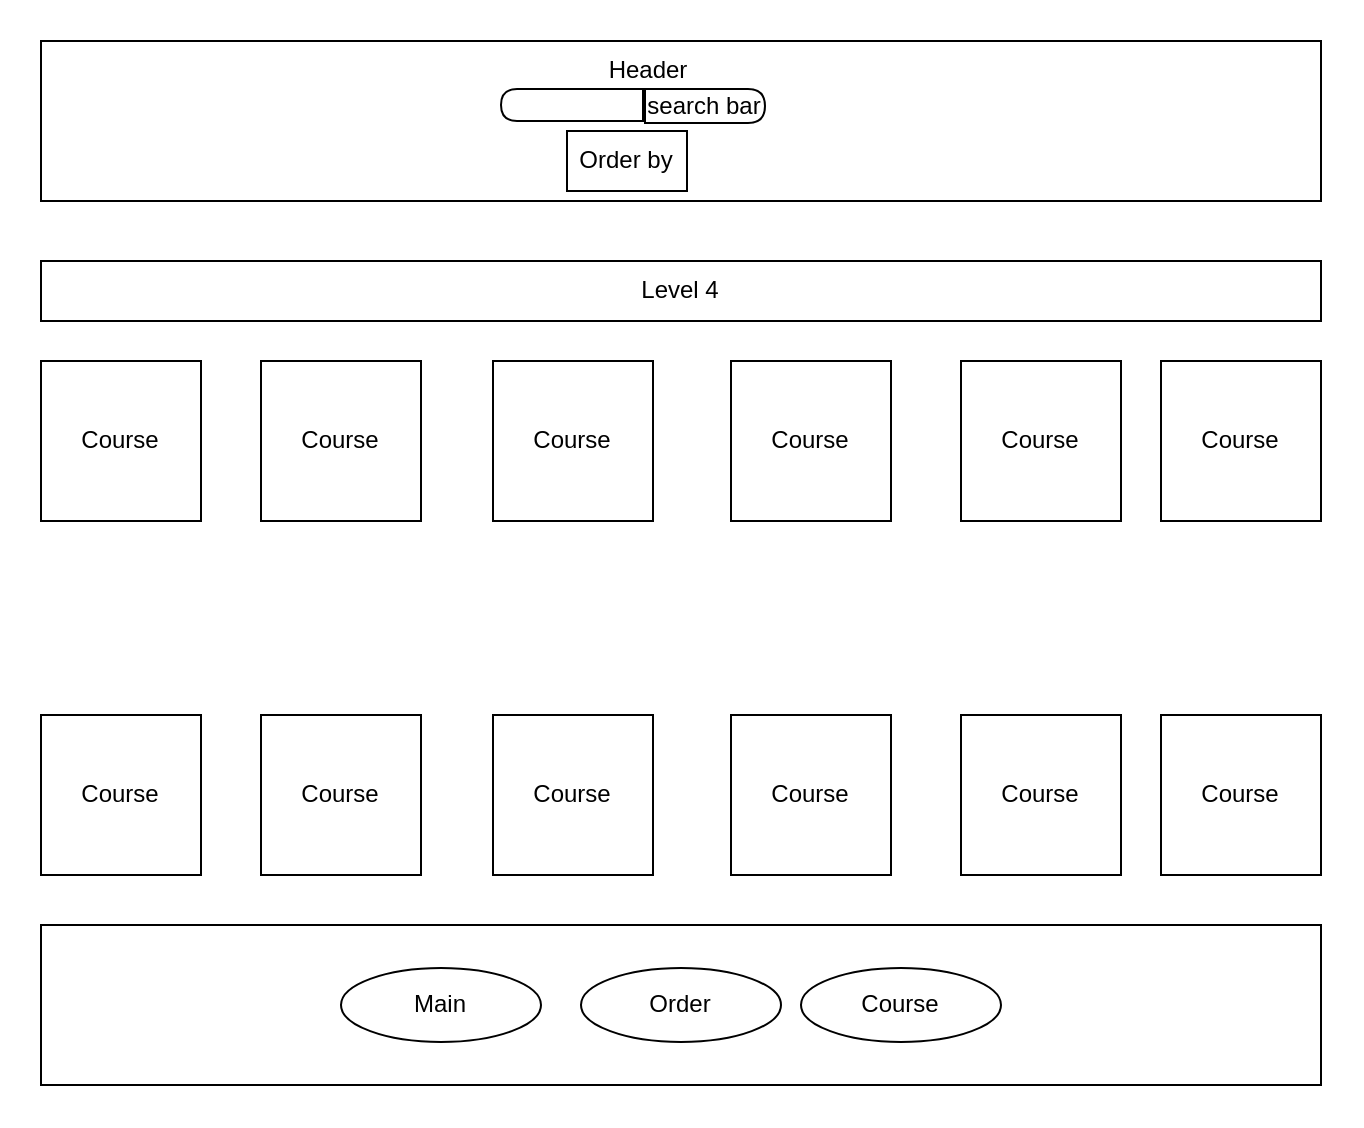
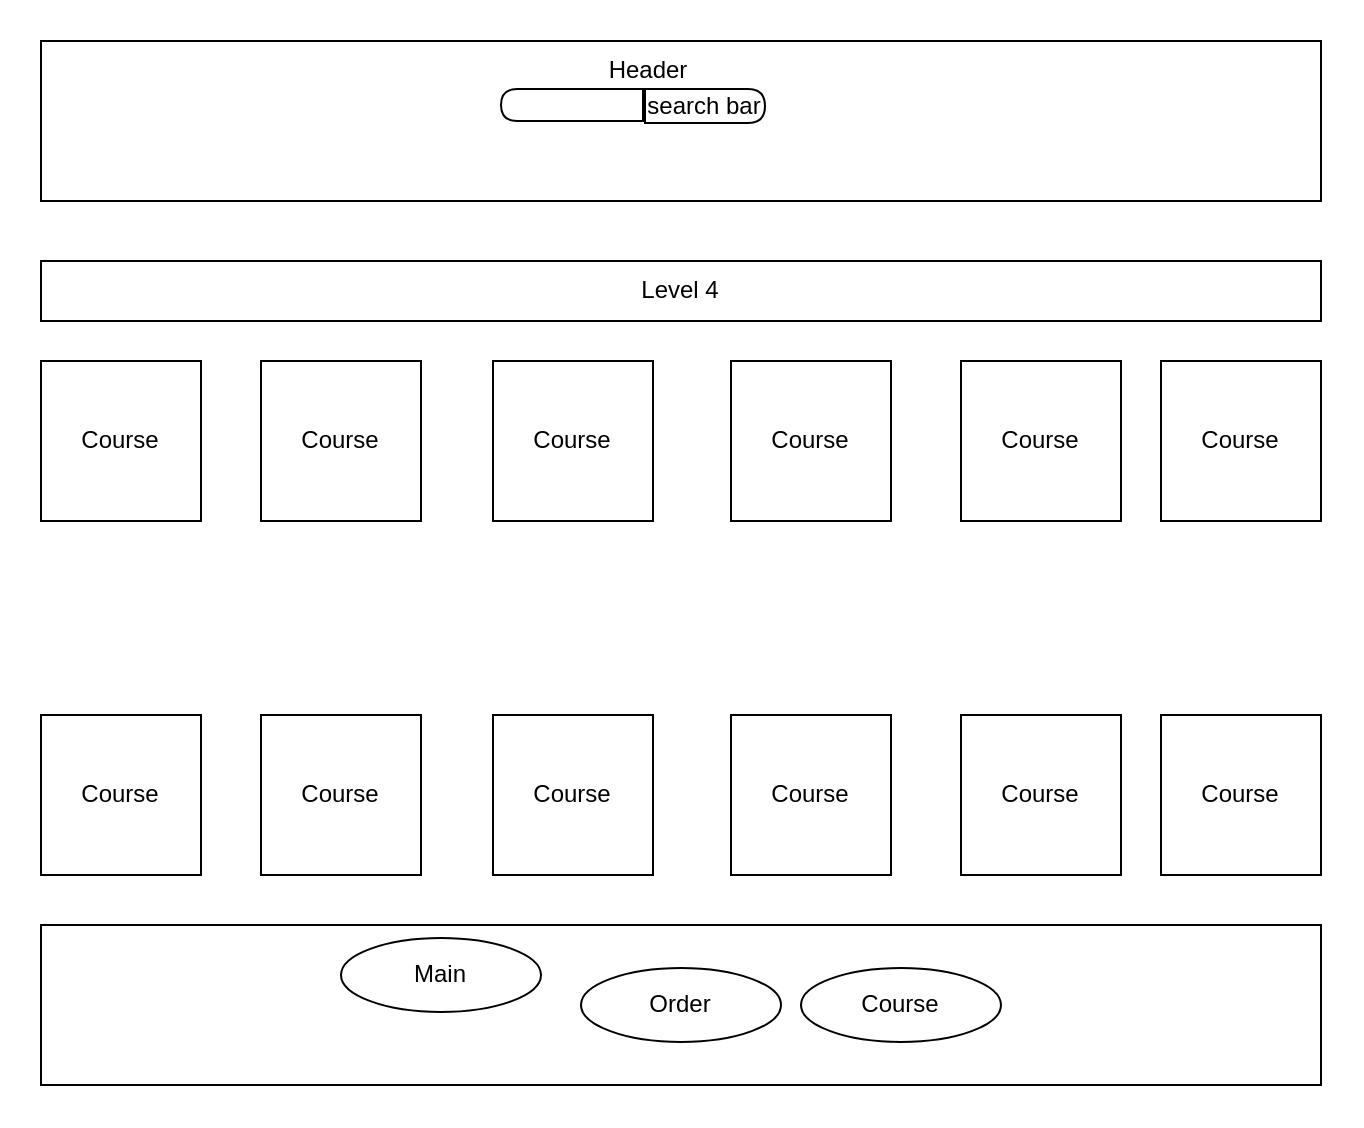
(627, 161) -> none
(441, 1005) -> (441, 975)
